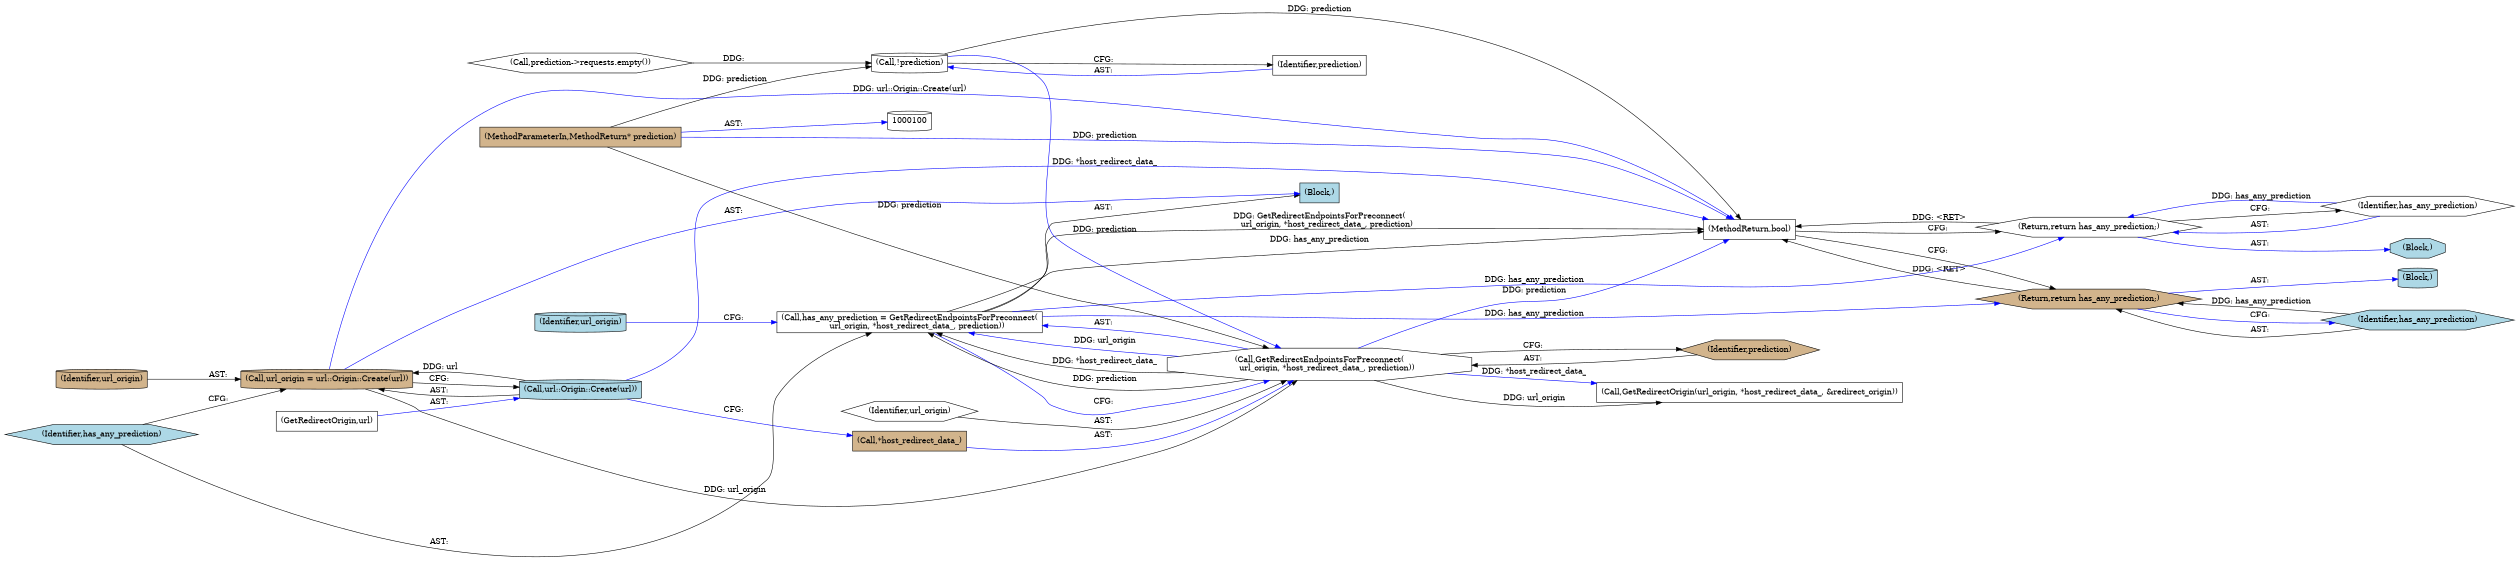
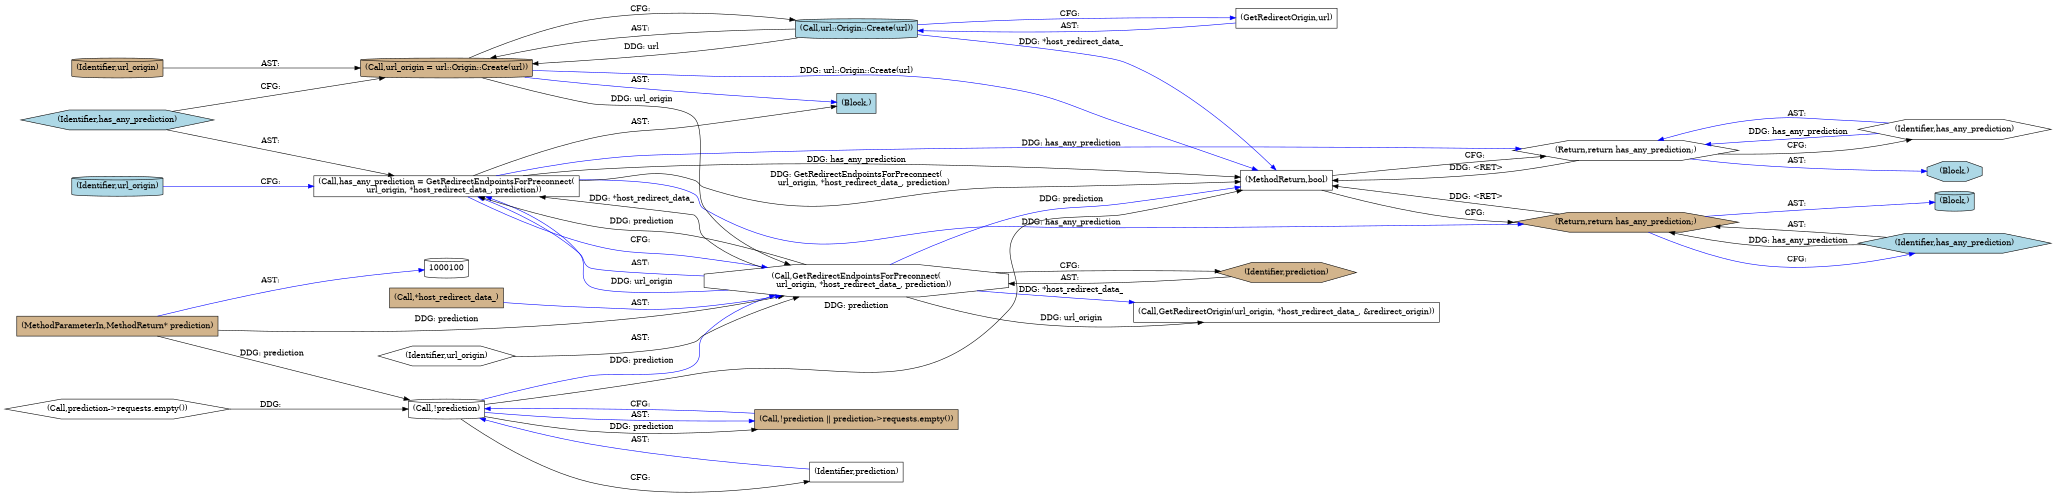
(1210, 142) -> none
(737, 420) -> (1074, 19)
none -> (856, 420)
